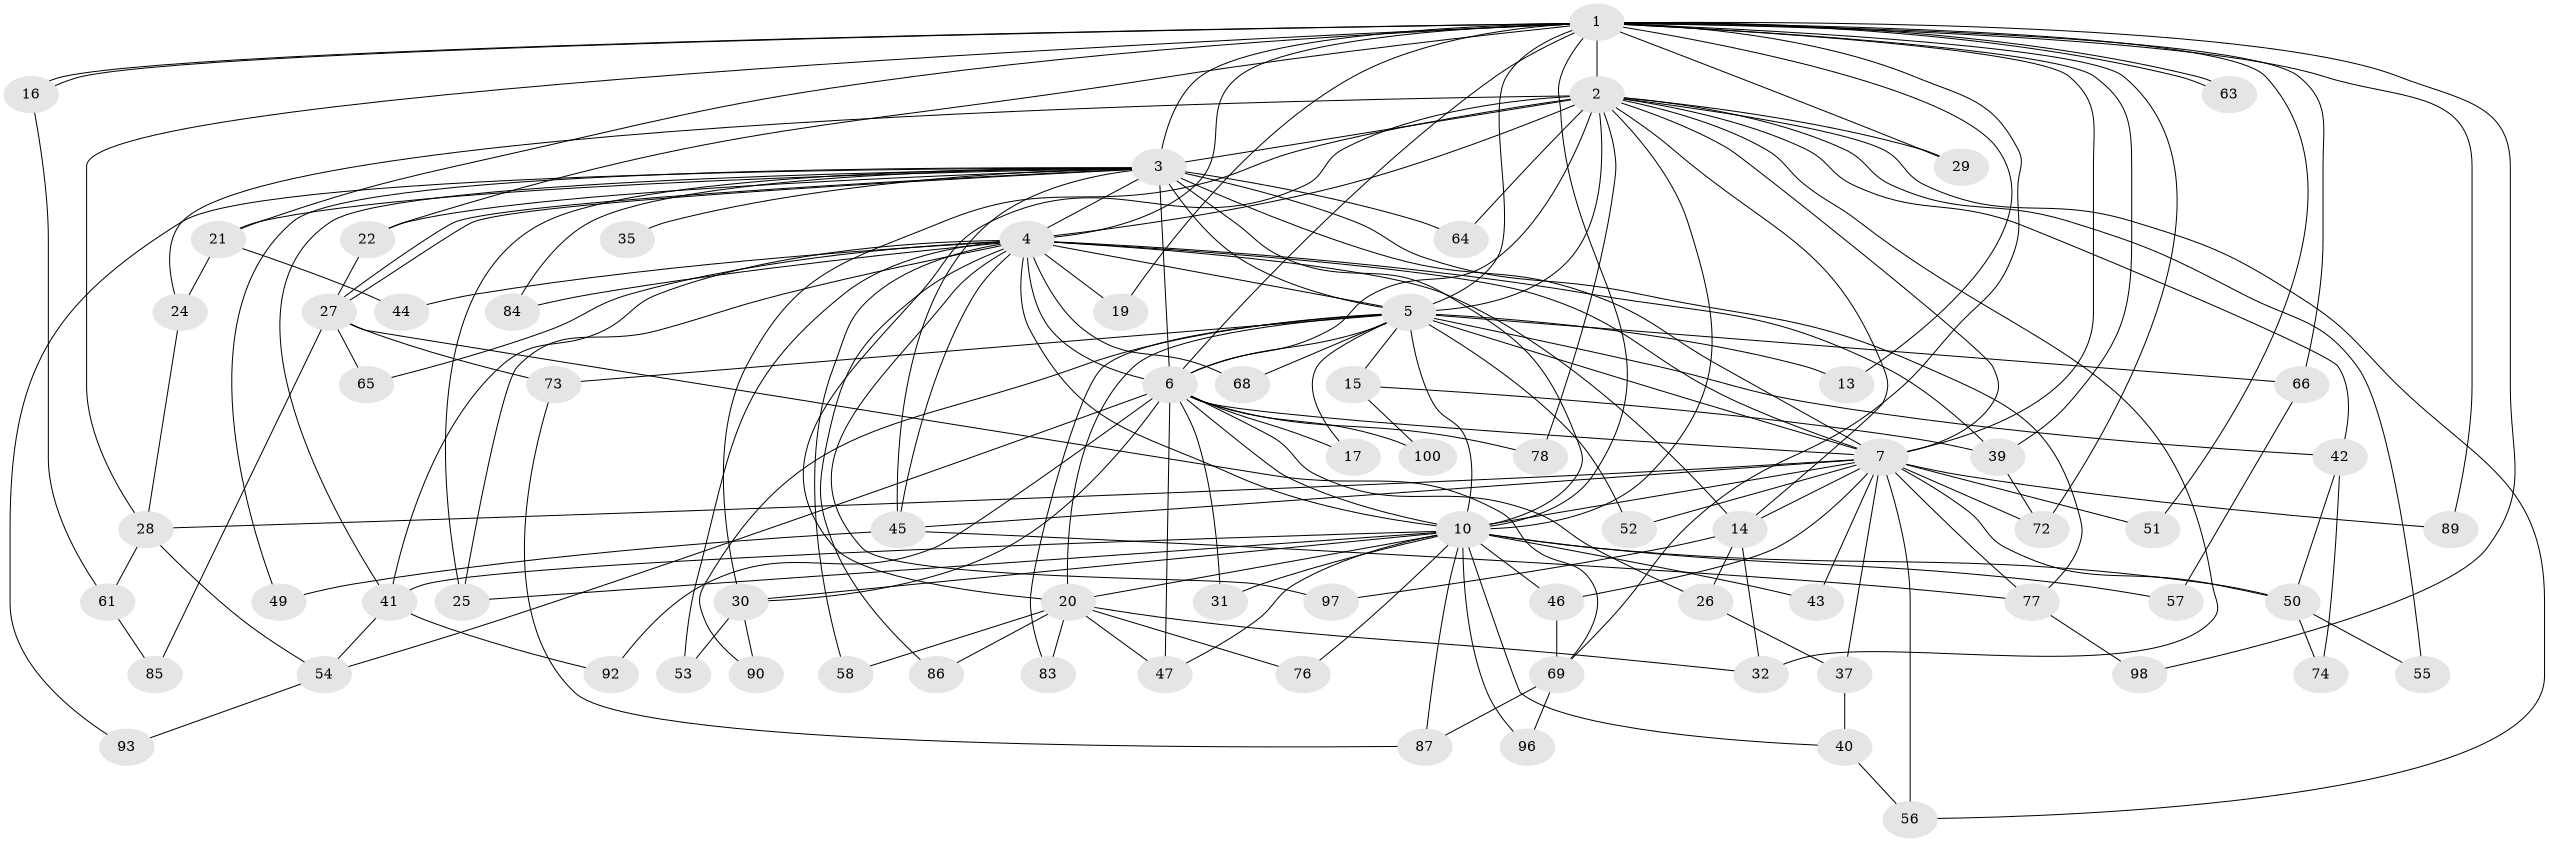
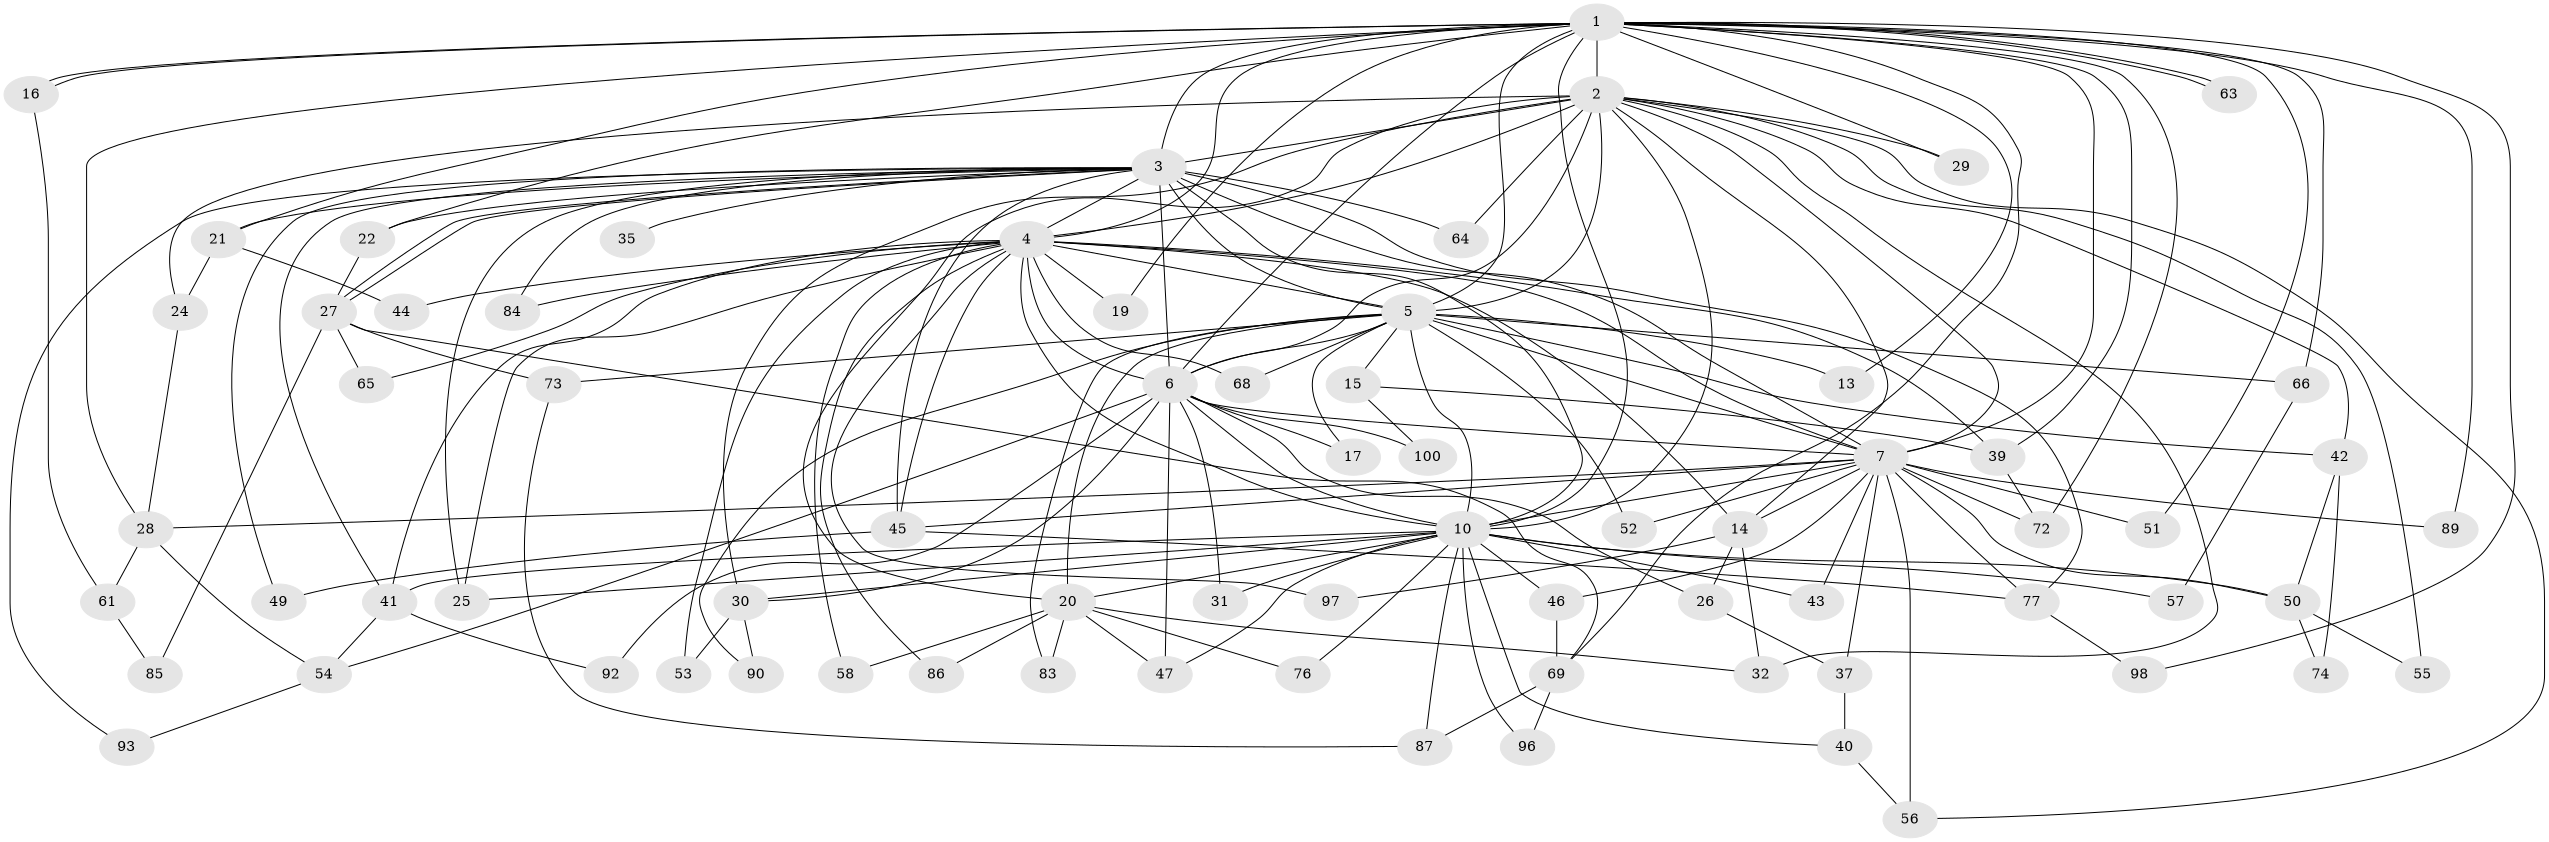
(1541, 457) -> none
